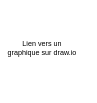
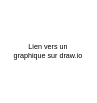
(42, 48) -> (48, 51)
